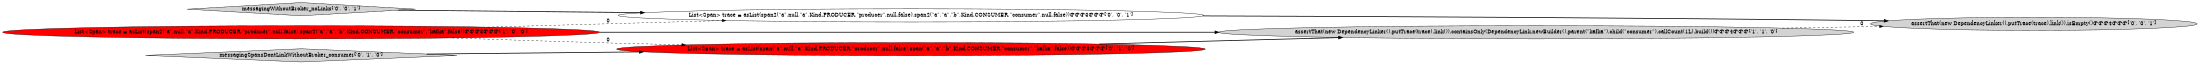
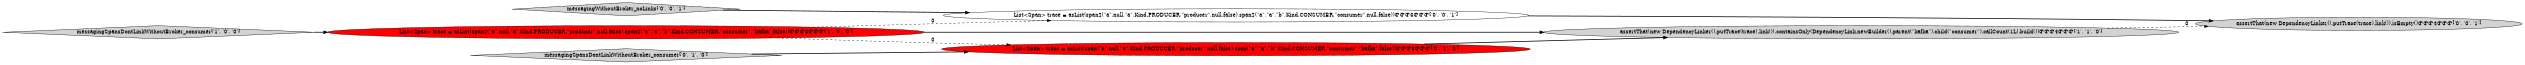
none -> (158, 32)
